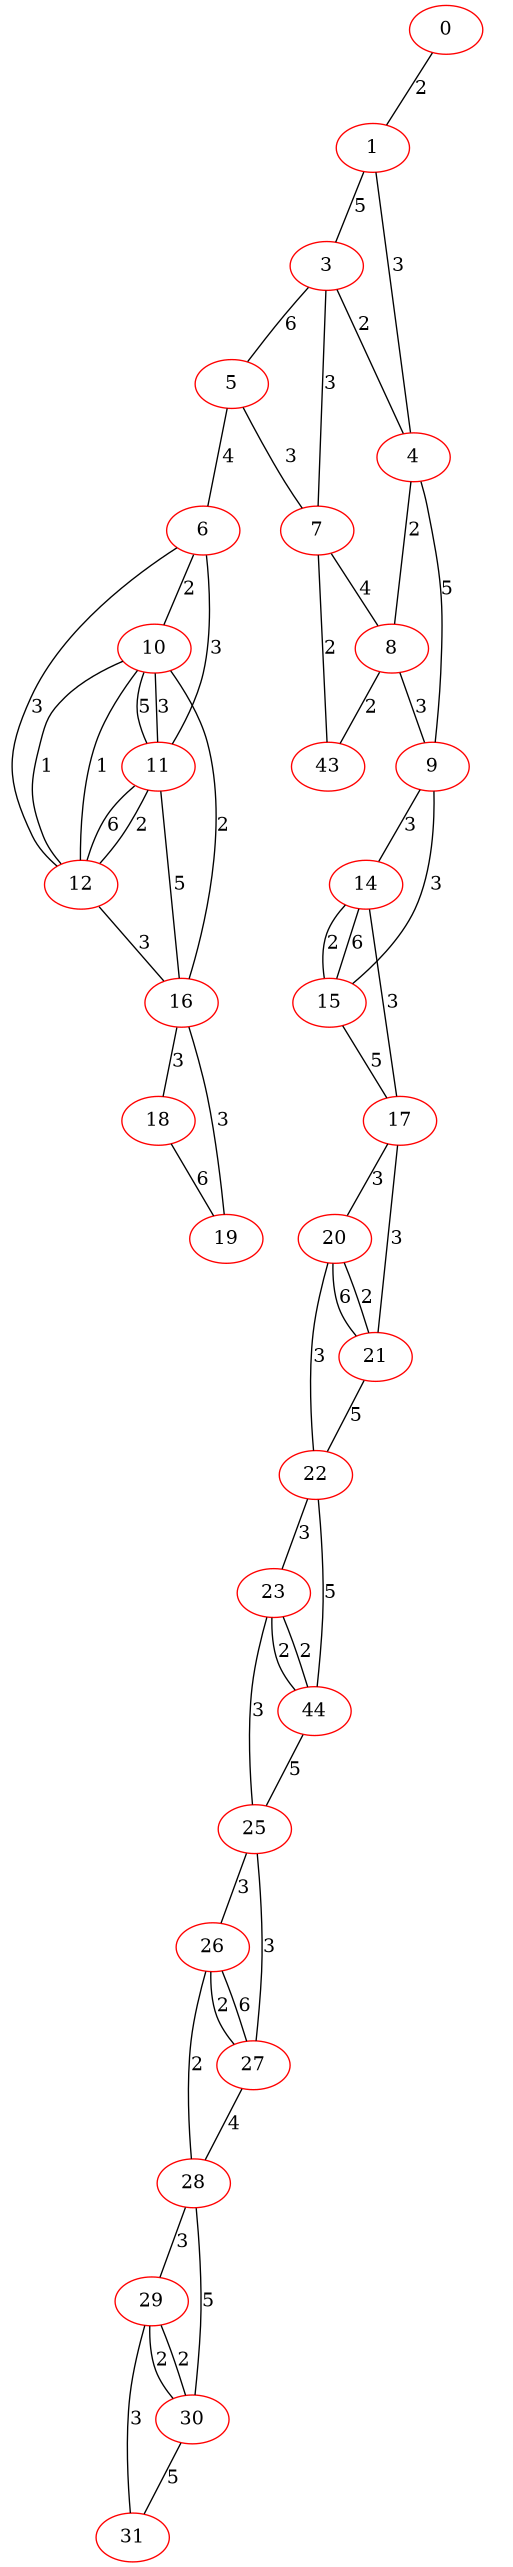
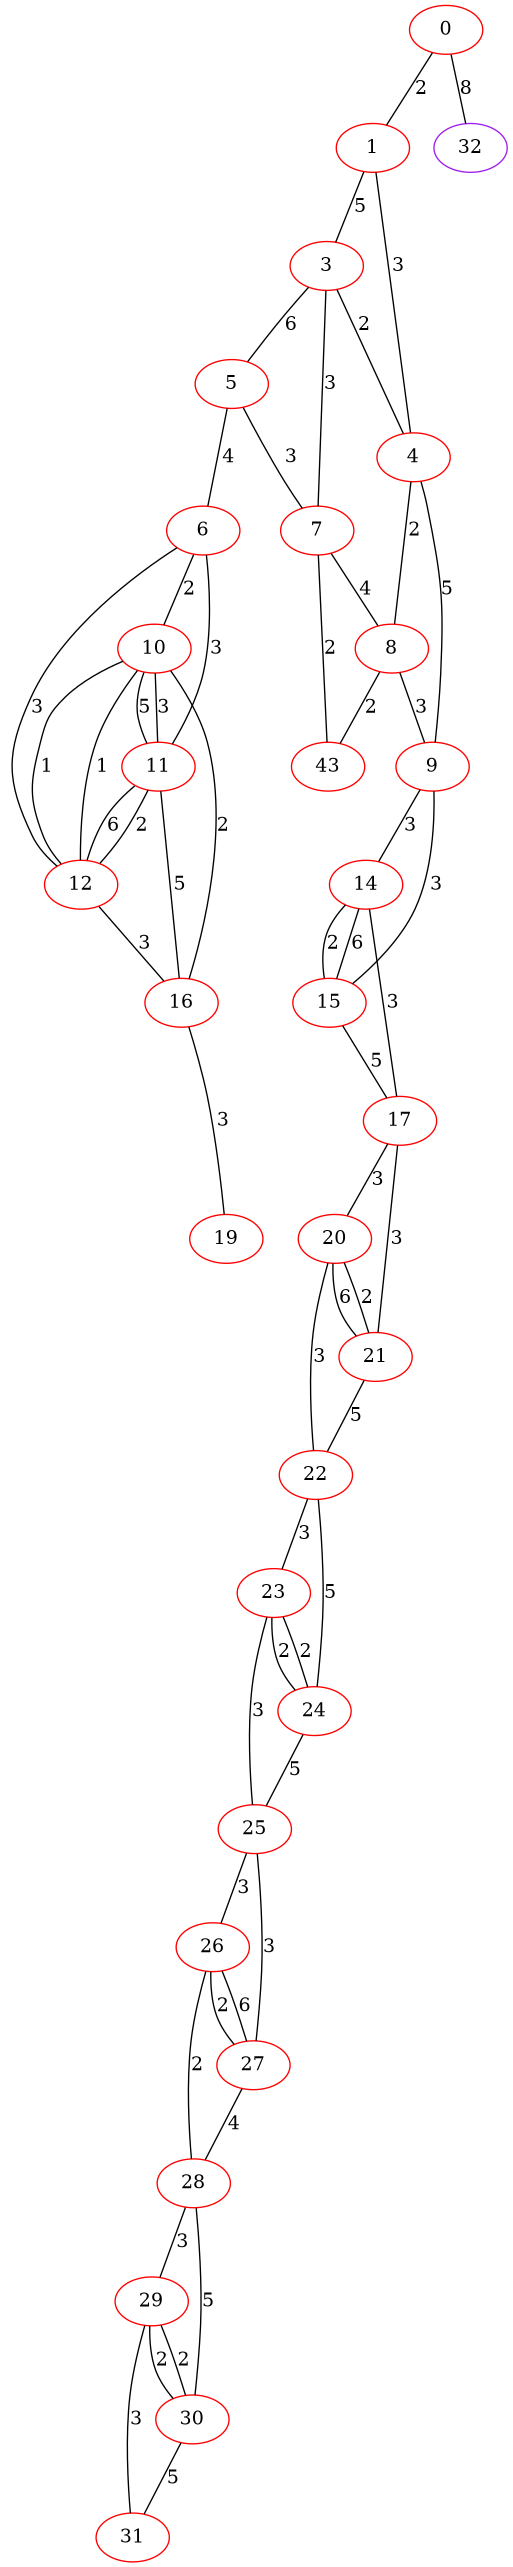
none -> (471, 148)
(158, 1121) -> none
(315, 1711) -> (315, 1711)
